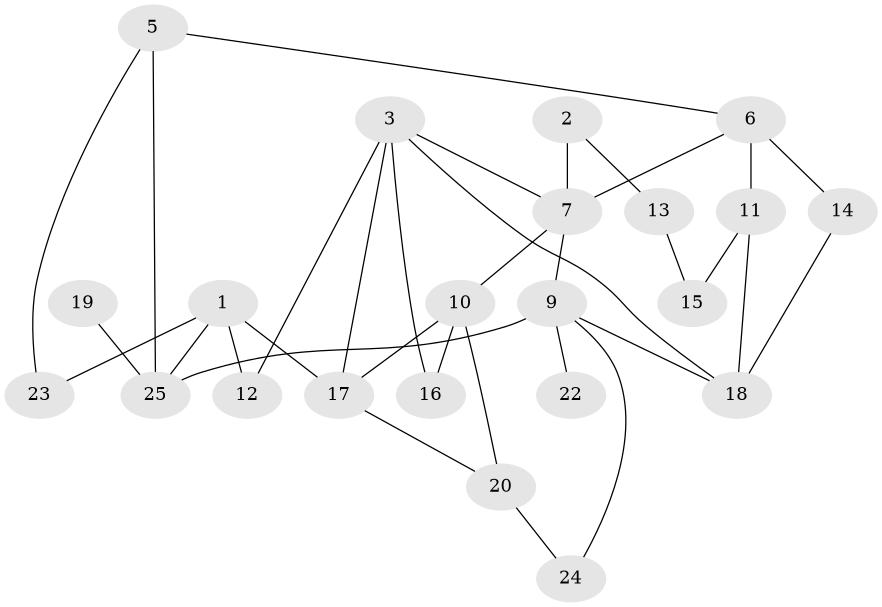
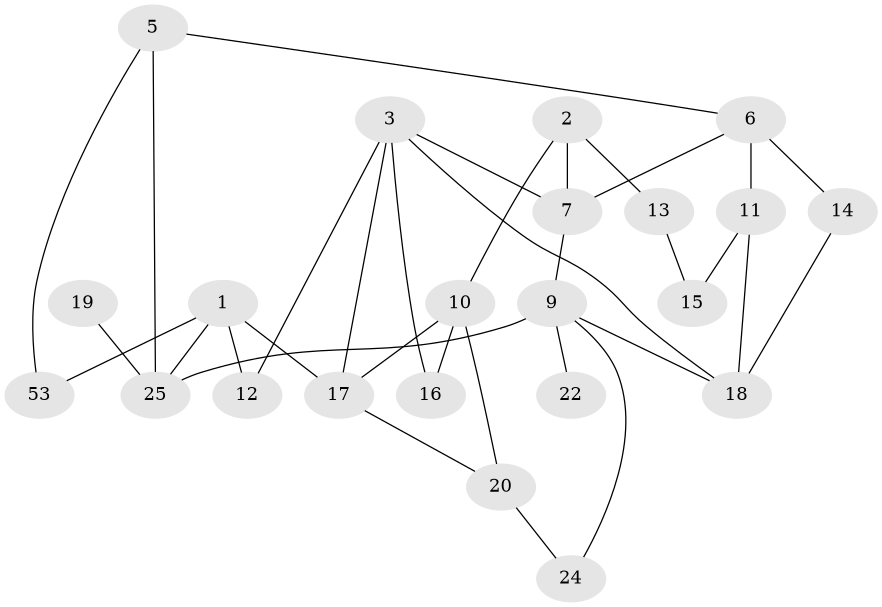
(514, 258) -> (509, 210)
(40, 395) -> (40, 395)
